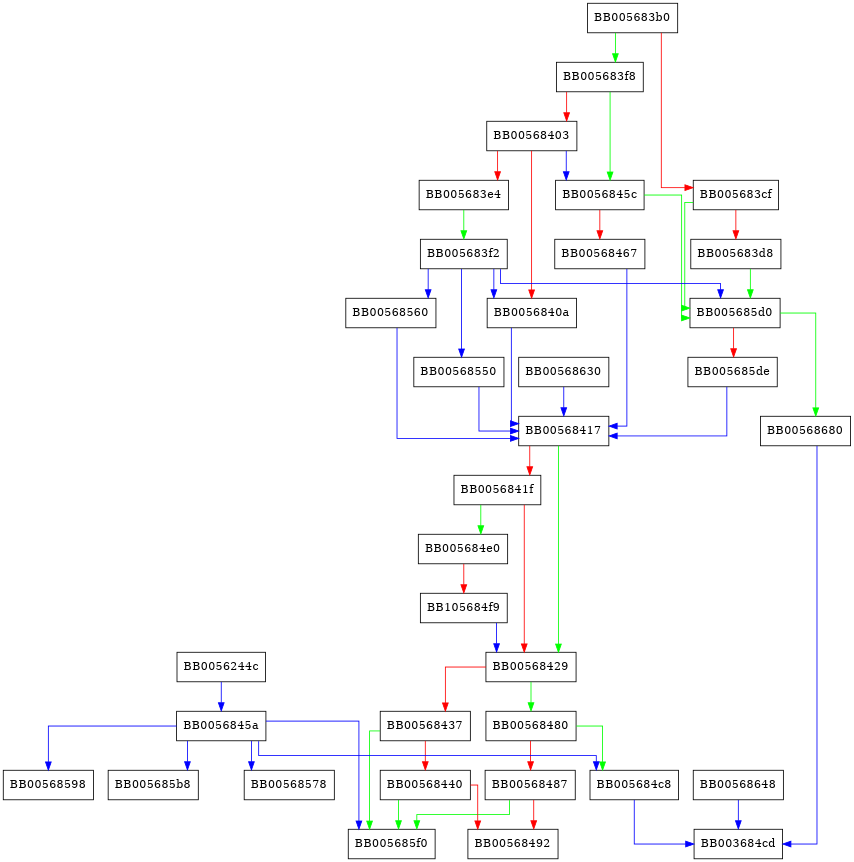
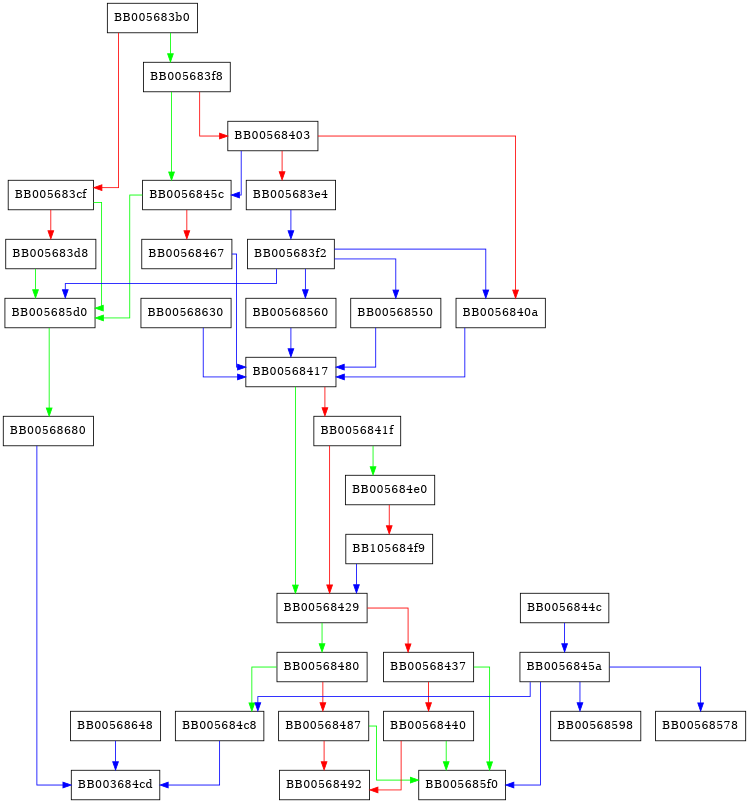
(464, 220) -> (291, 220)
(733, 372) -> none
(221, 667) -> (565, 608)
(153, 785) -> none
